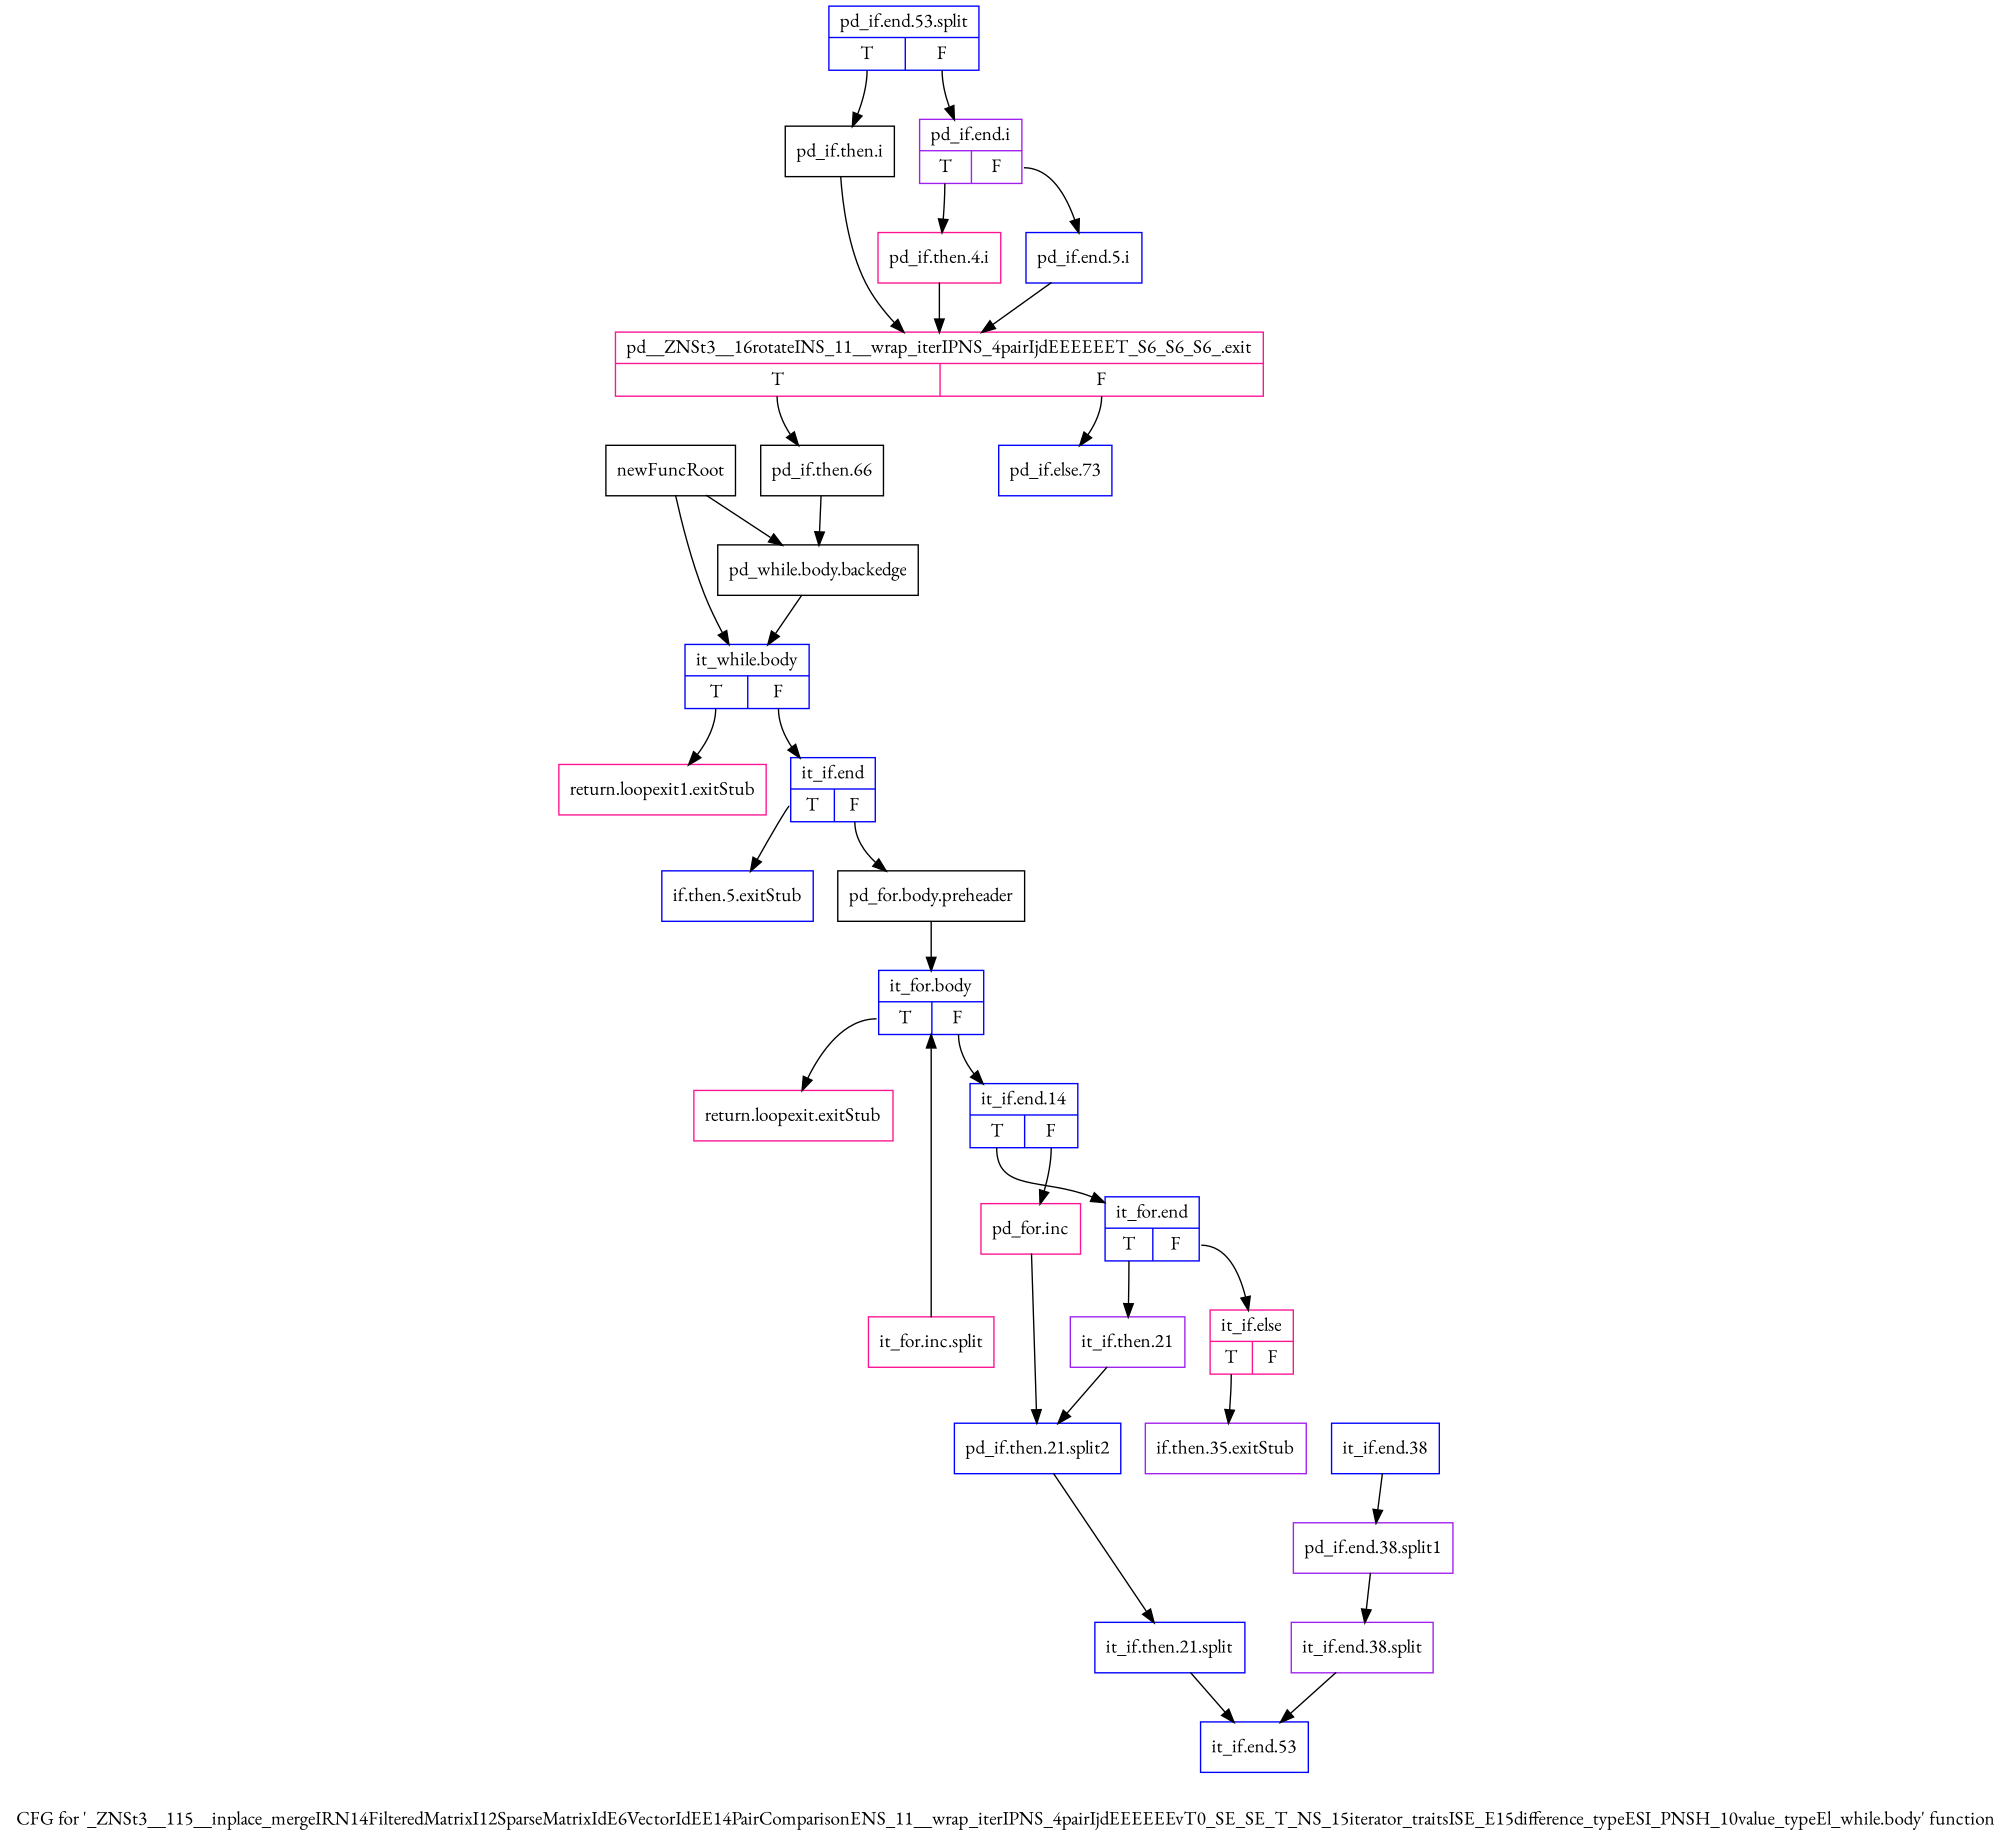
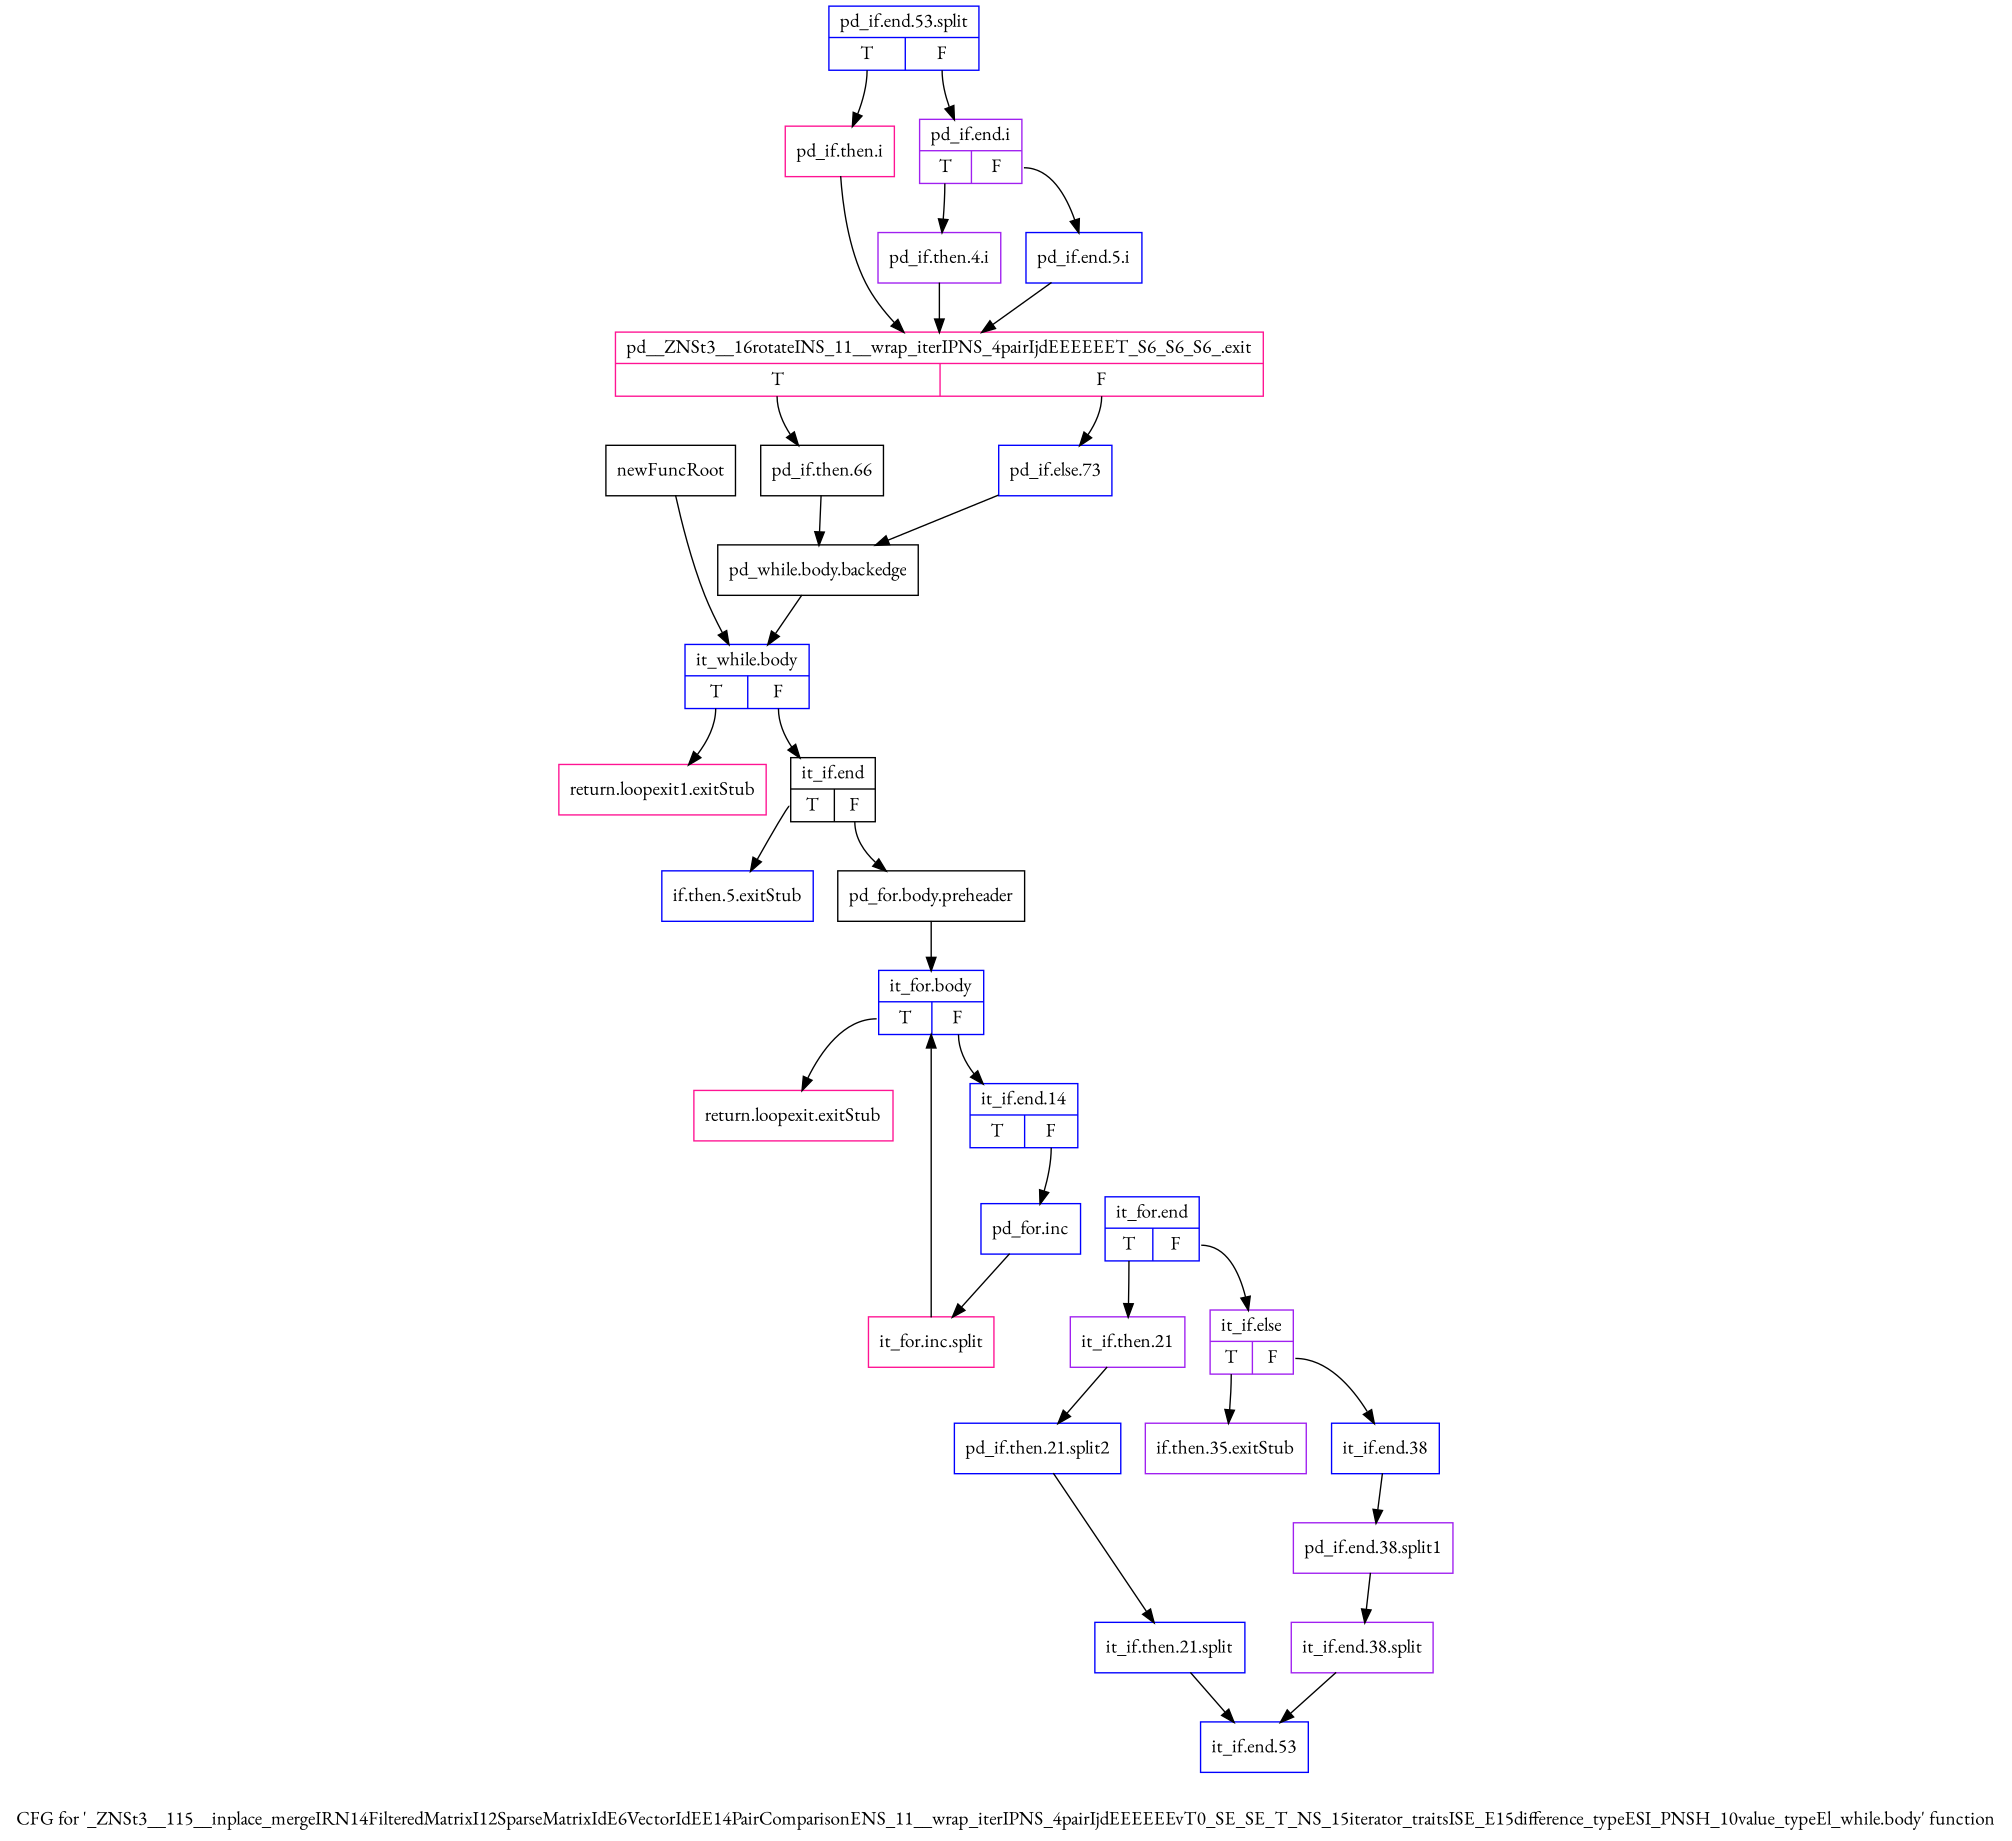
(840, 151) -> (840, 151)
(939, 258) -> (939, 258)
(738, 516) -> (943, 518)
(833, 790) -> (833, 790)
(1035, 1184) -> none
(1031, 1229) -> (1031, 1229)
(1034, 1331) -> (986, 1280)
(1252, 1342) -> (1252, 1342)
none -> (1337, 1376)
